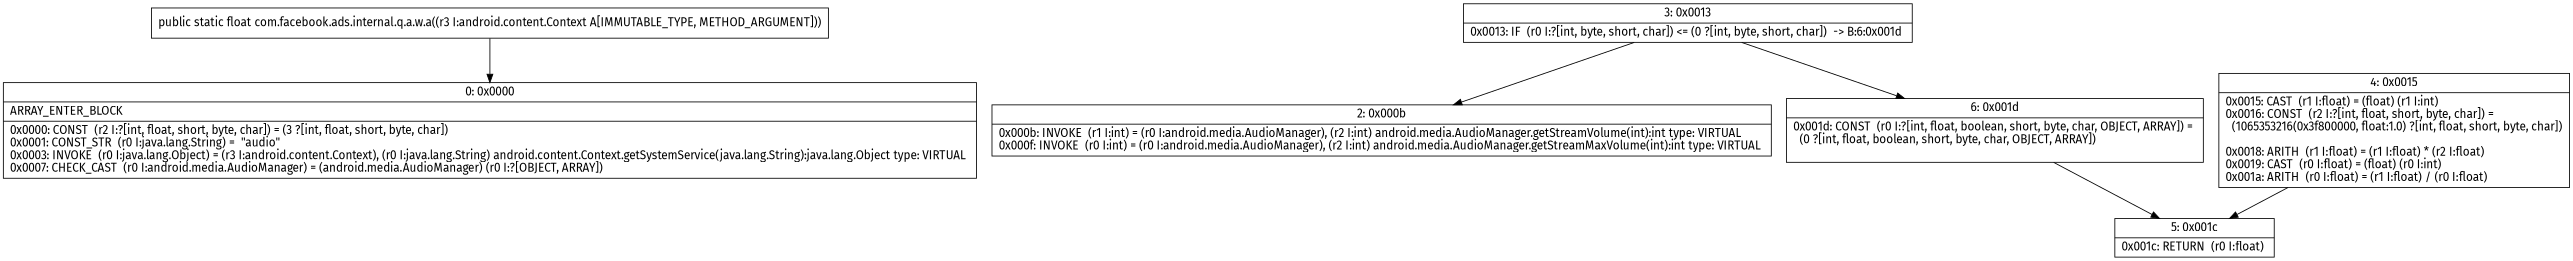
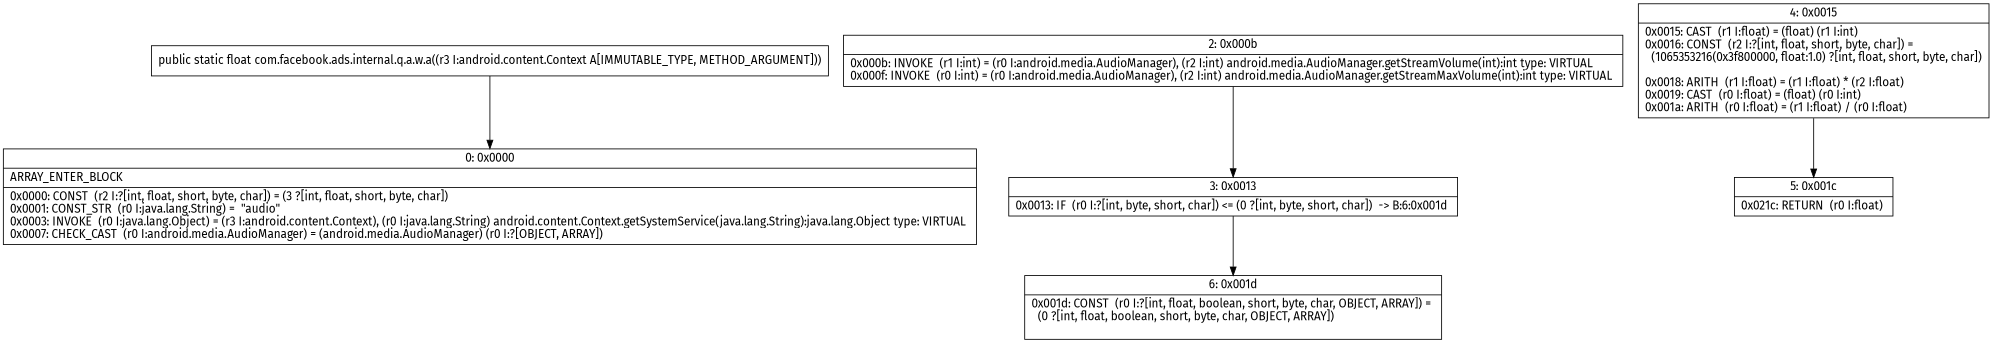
(1548, 72) -> (1233, 128)
(2103, 188) -> none
(2195, 247) -> (1814, 206)
